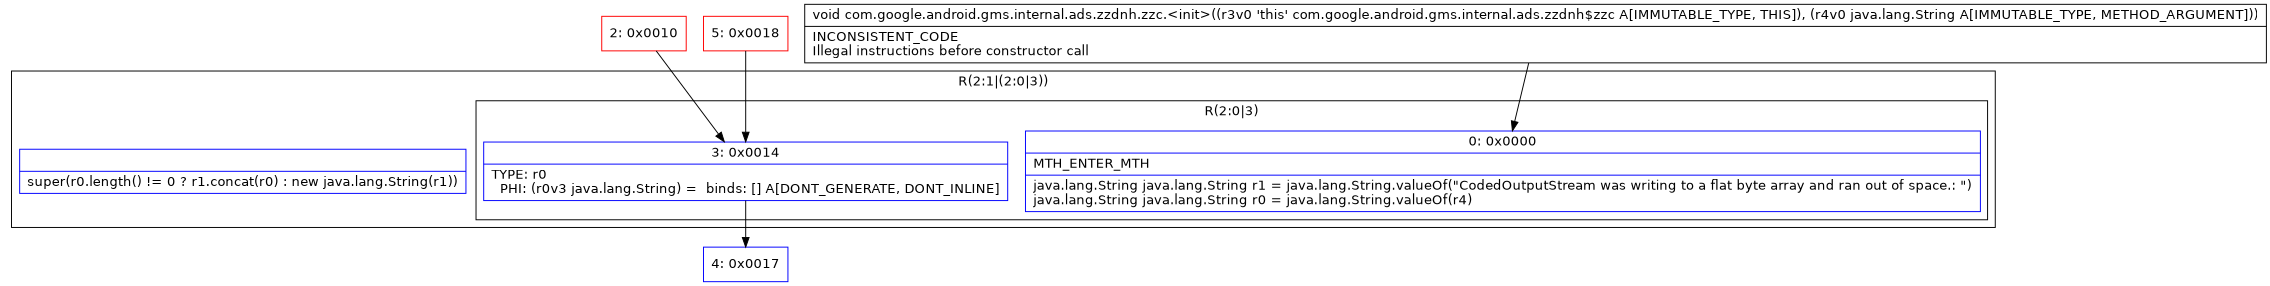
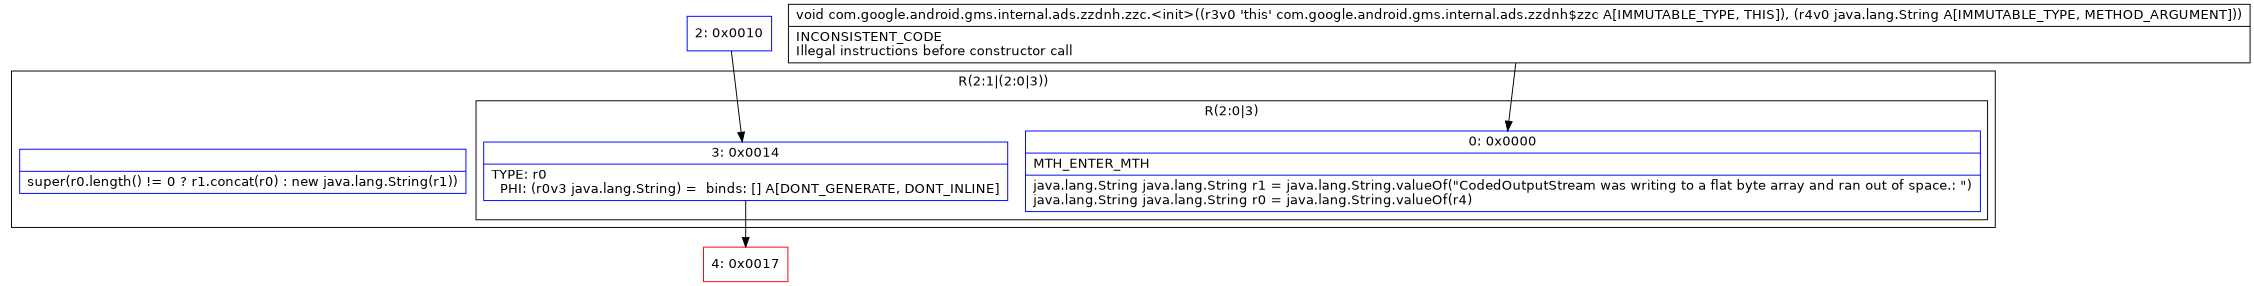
(644, 34) -> (729, 34)
(746, 34) -> none
(746, 264) -> (746, 264)
